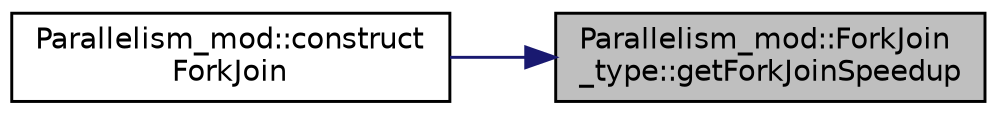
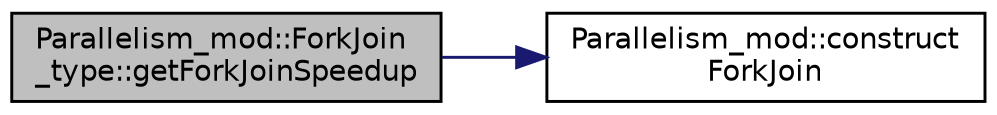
(488, 57) -> (479, 57)
